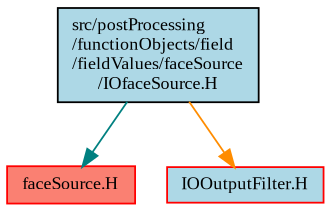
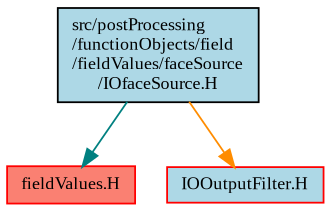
(71, 185) -> (71, 185)
